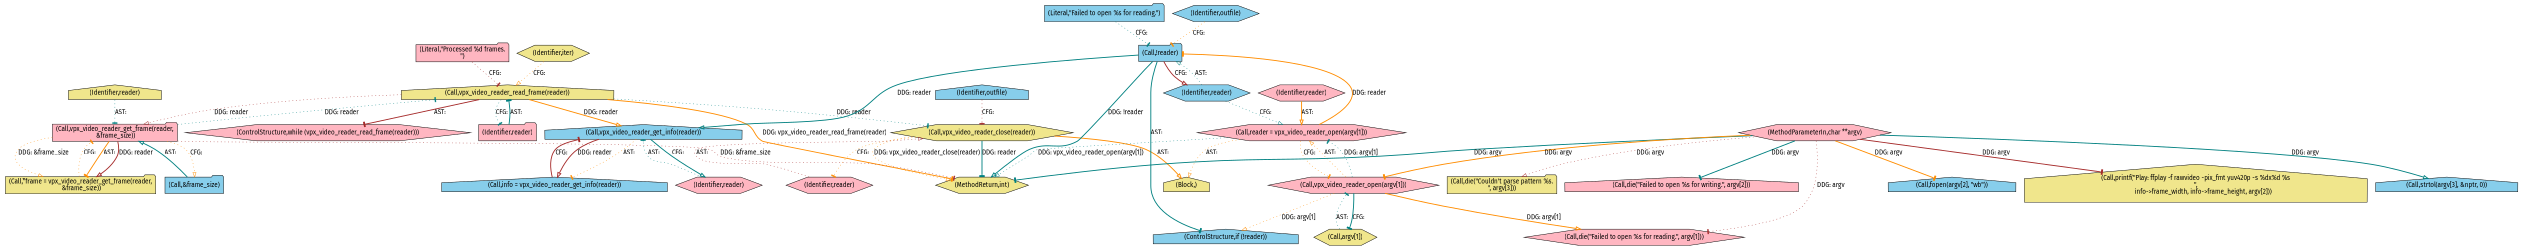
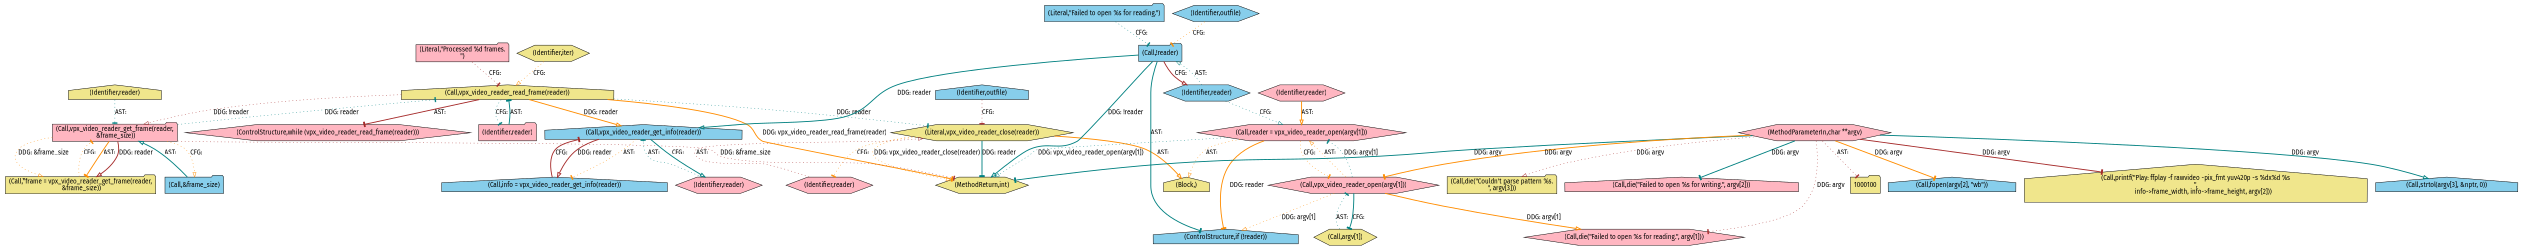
(1297, 64) -> (1225, 174)
(231, 113) -> (231, 113)
(982, 133) -> (982, 133)
none -> (1865, 185)
